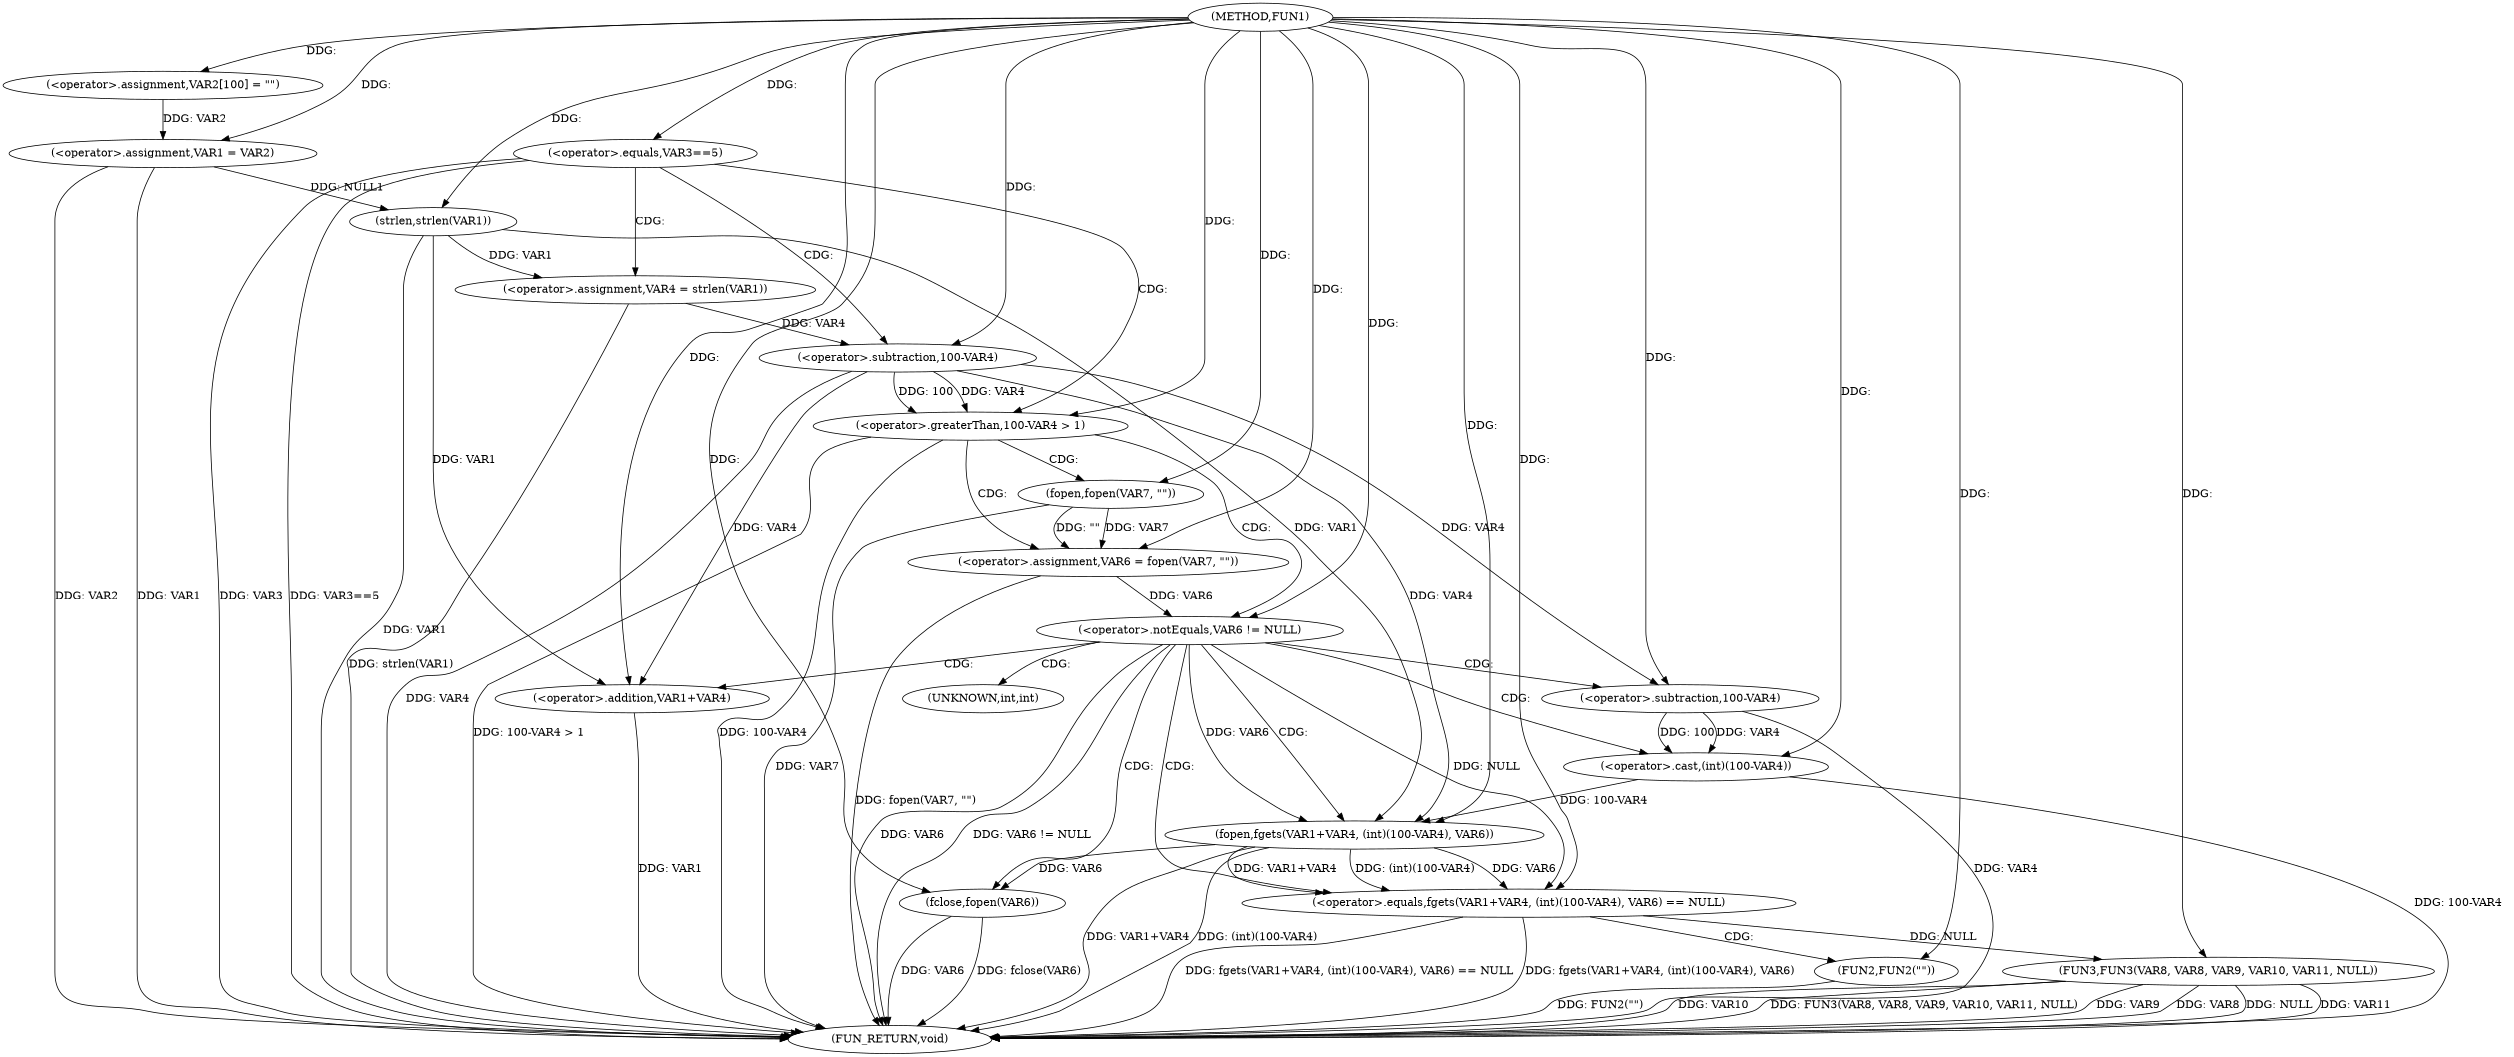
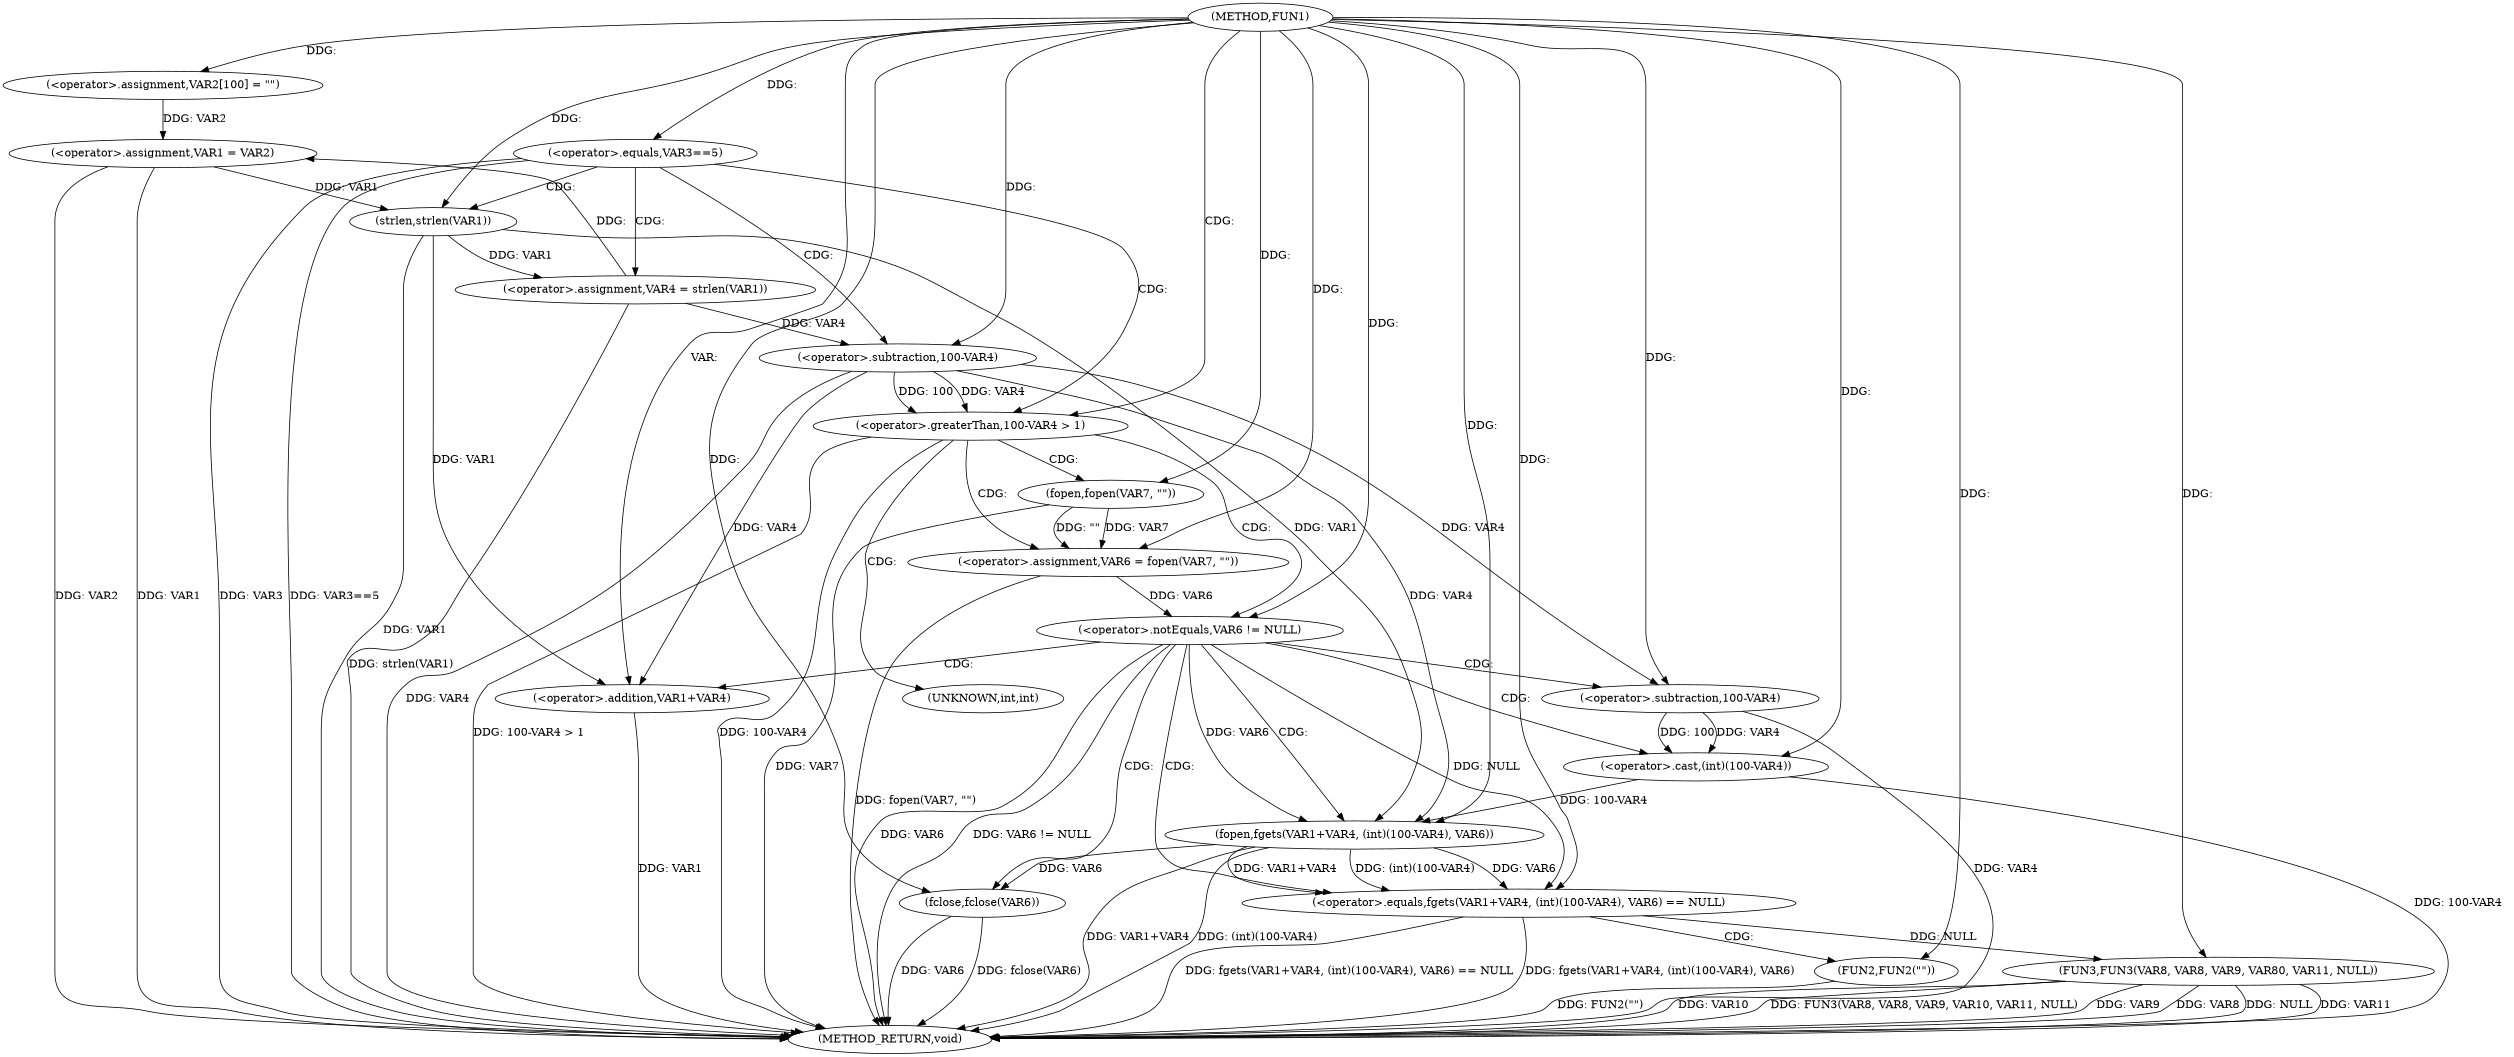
(694, 23) -> (494, 171)
none -> (537, 187)
(347, 188) -> (347, 188)
(1222, 222) -> (1222, 222)
(706, 358) -> (706, 358)
(1050, 655) -> (866, 564)
(982, 903) -> (982, 903)
(2218, 971) -> (2218, 971)
(890, 1039) -> (890, 1039)
